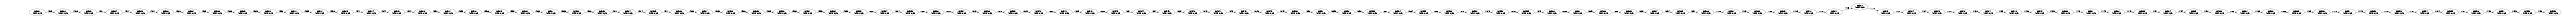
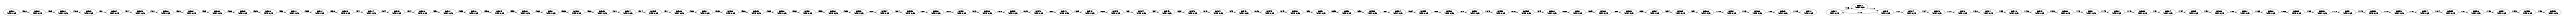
none -> (12, 12)
(1821, 12) -> (1860, 13)
